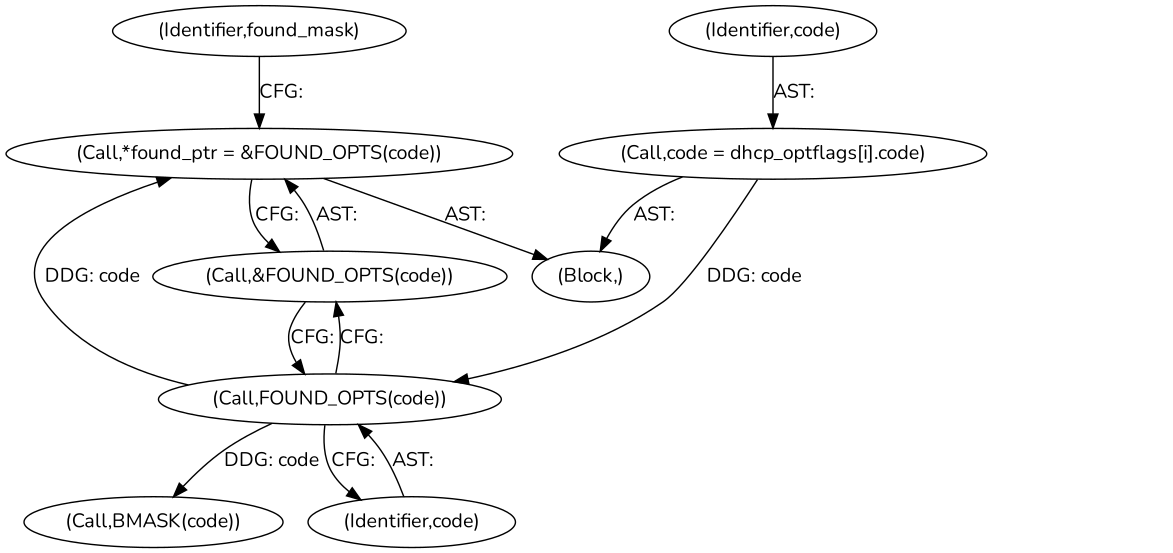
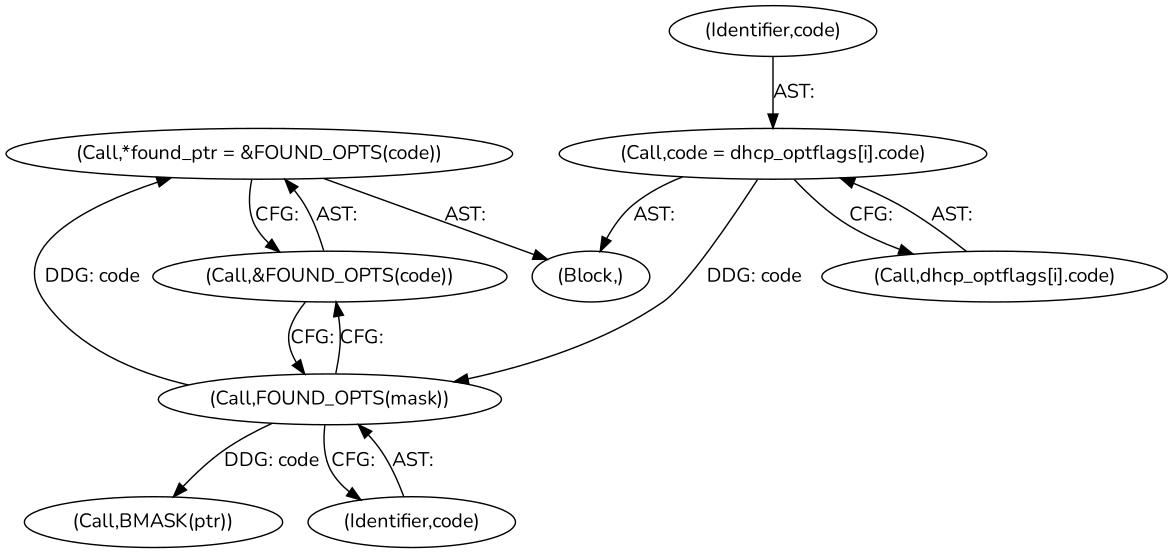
(259, 31) -> none
none -> (995, 277)
(330, 399) -> (330, 399)
(154, 522) -> (154, 522)
